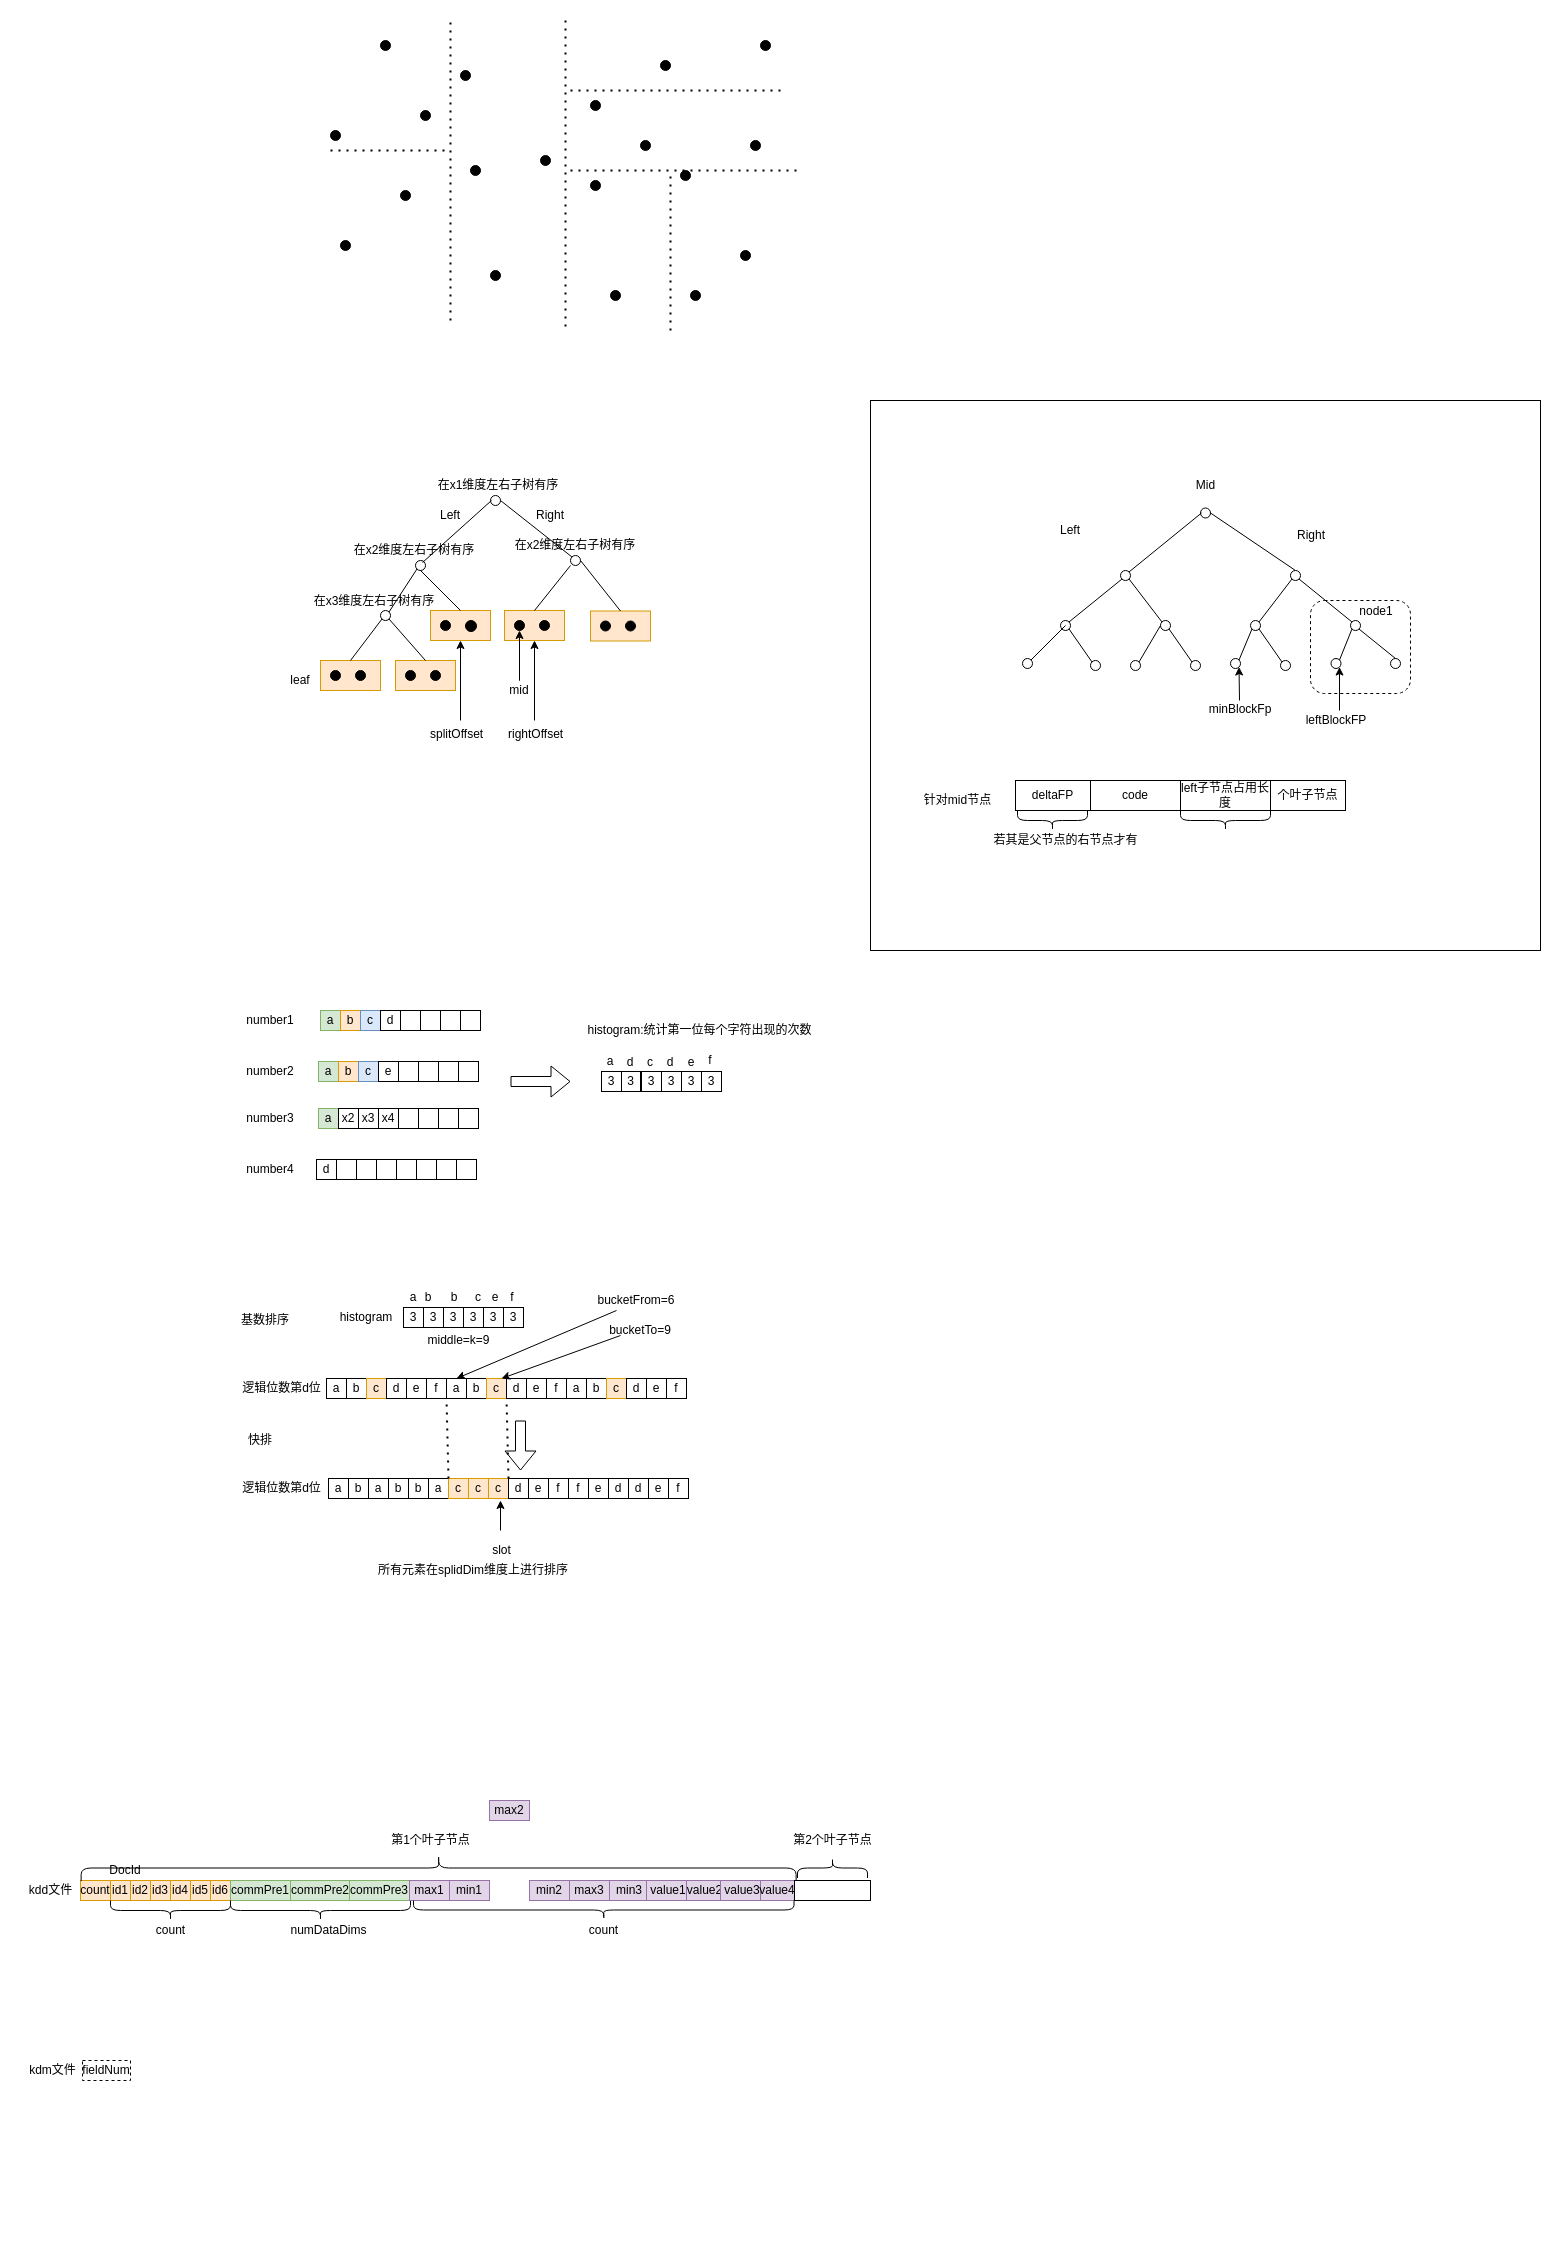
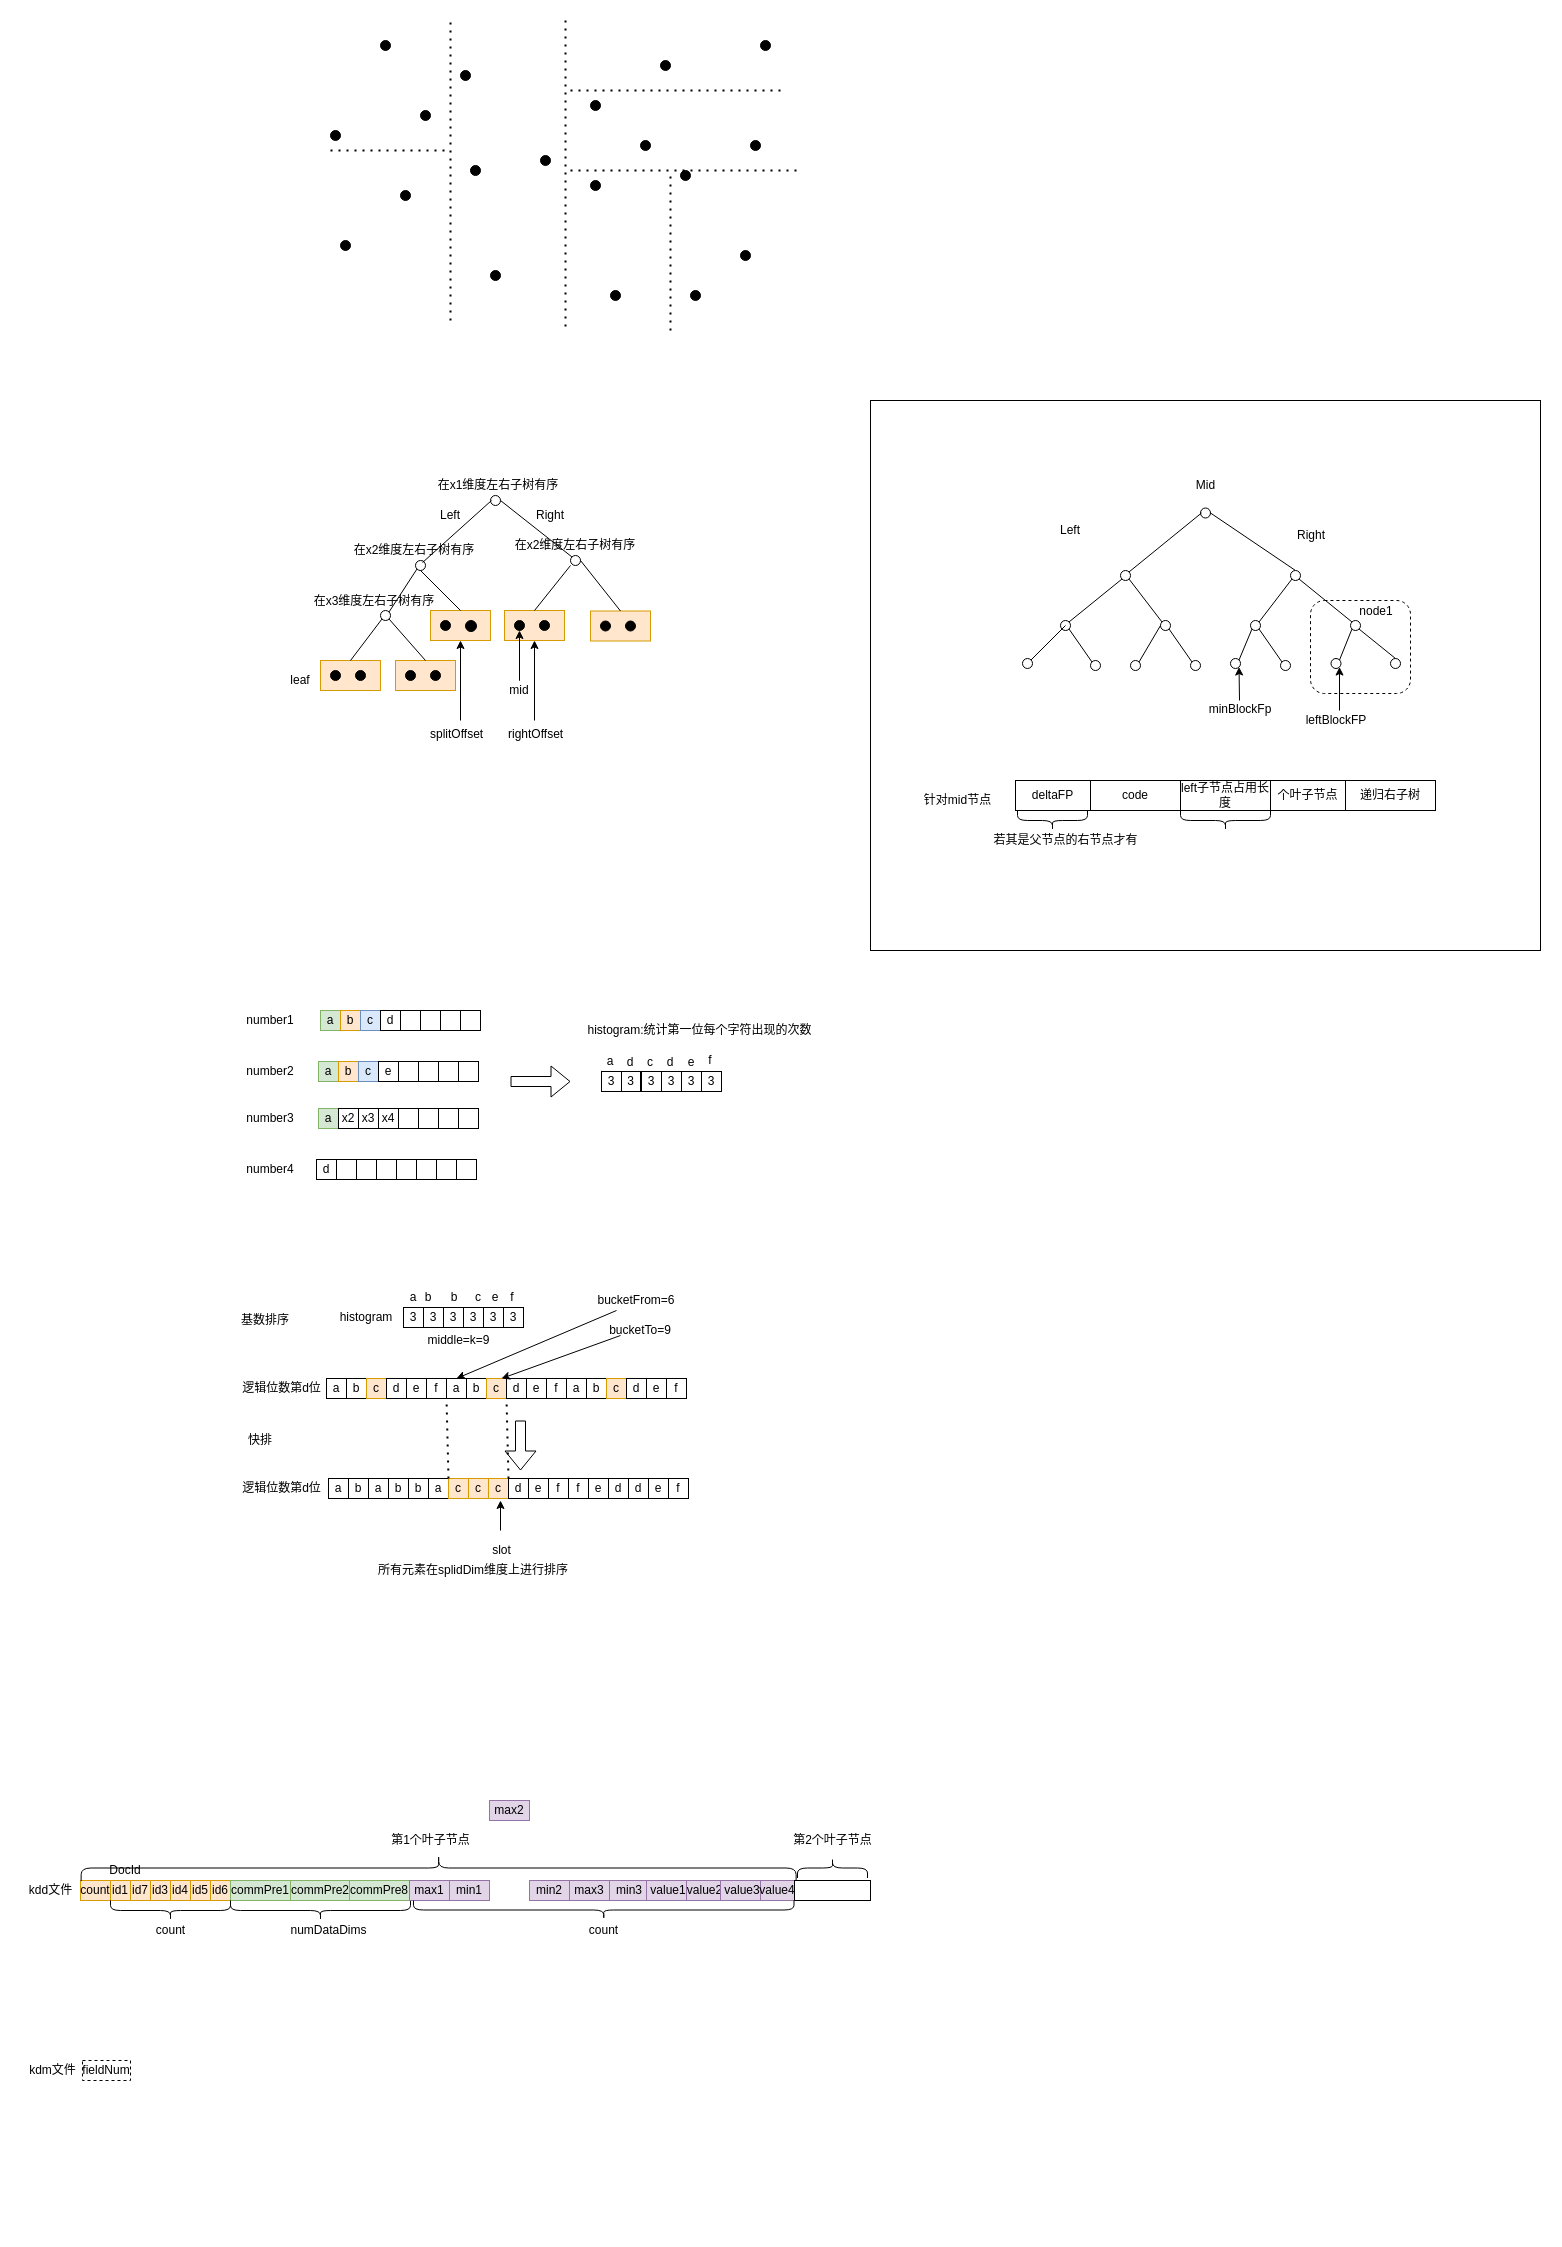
none -> (1391, 796)
(141, 1891) -> (141, 1891)
(380, 1891) -> (380, 1891)
